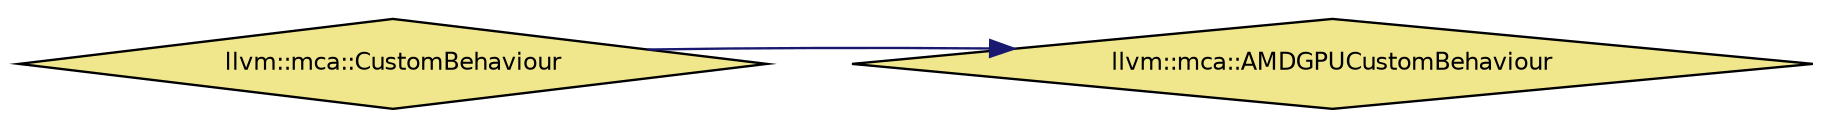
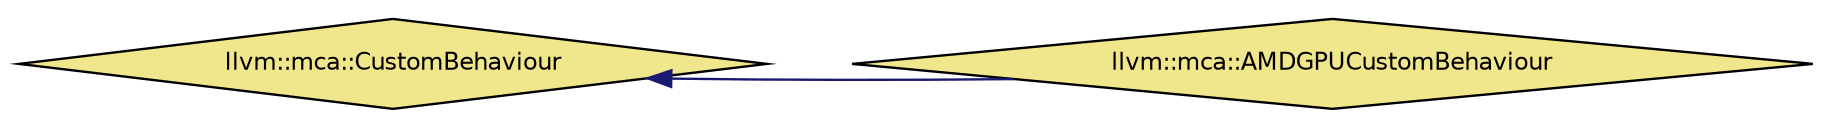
(819, 48) -> (843, 80)
